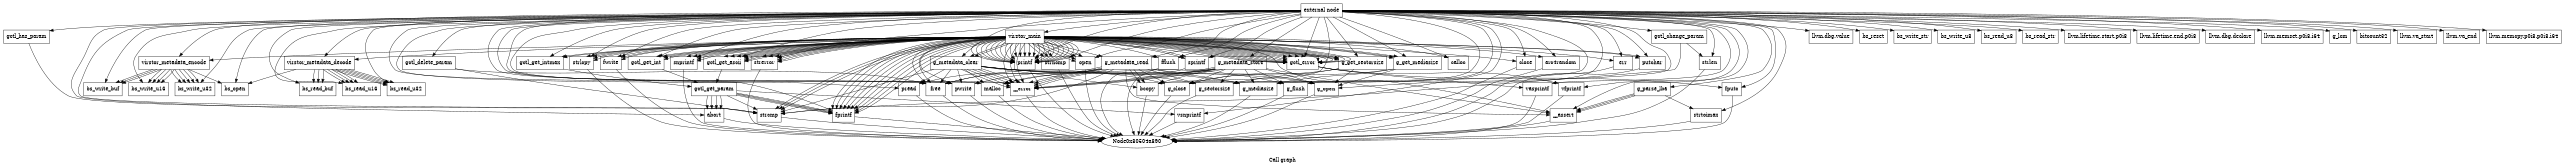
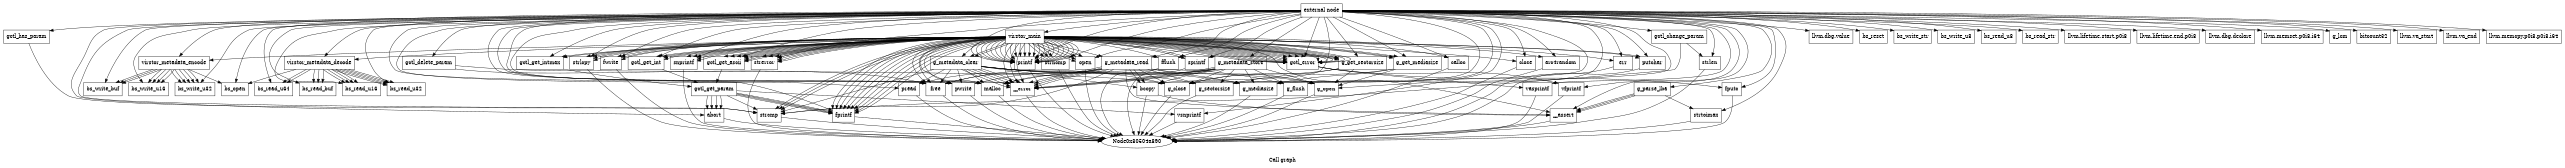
none -> (932, 52)
none -> (274, 89)
(604, 92) -> (808, 72)
(1413, 93) -> (1352, 112)
none -> (1305, 114)
